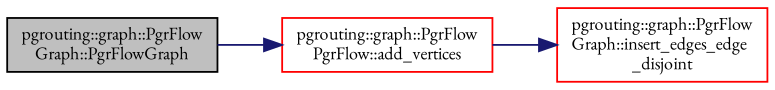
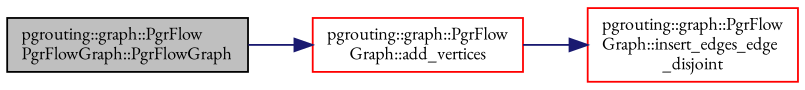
(112, 45) -> (128, 45)
(387, 45) -> (418, 45)
